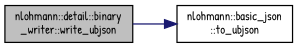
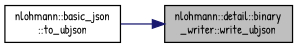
(149, 24) -> (137, 24)
